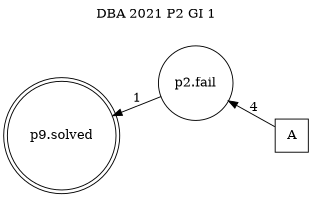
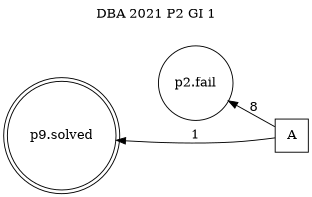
(141, 104) -> (200, 143)
(254, 108) -> (254, 108)
